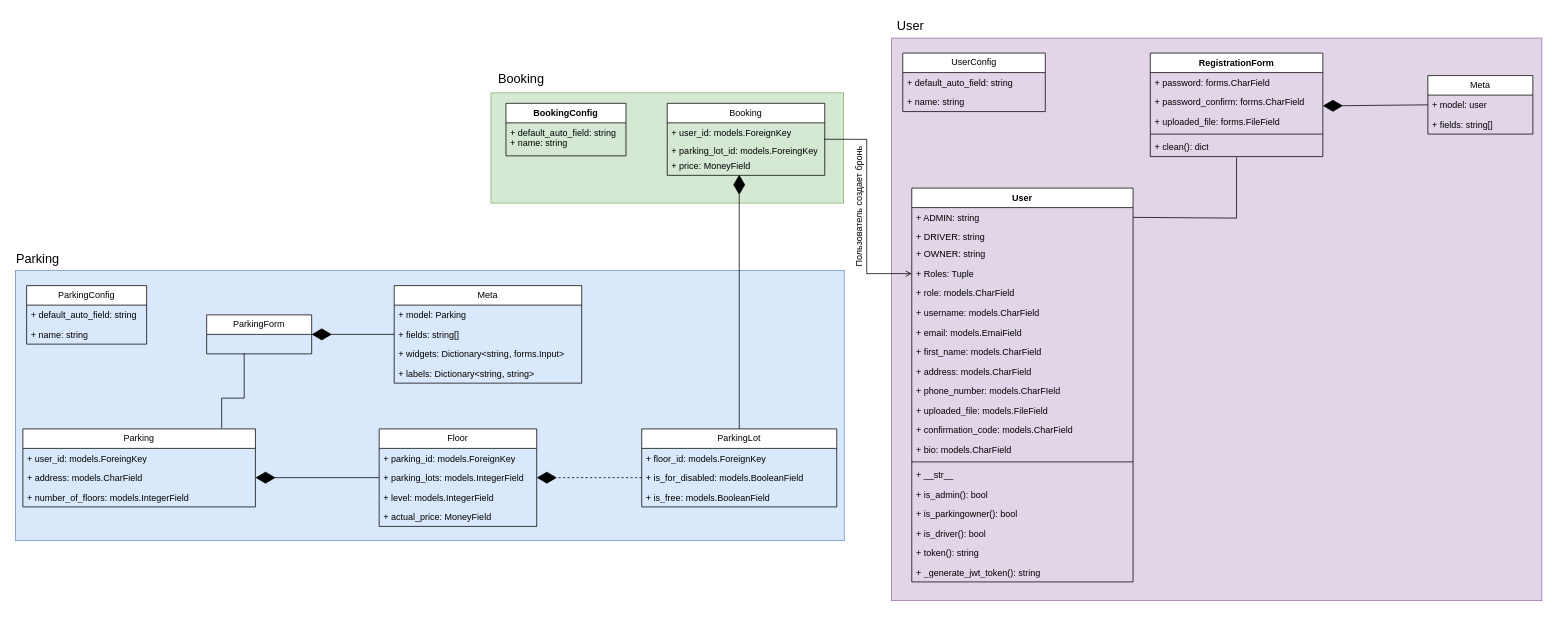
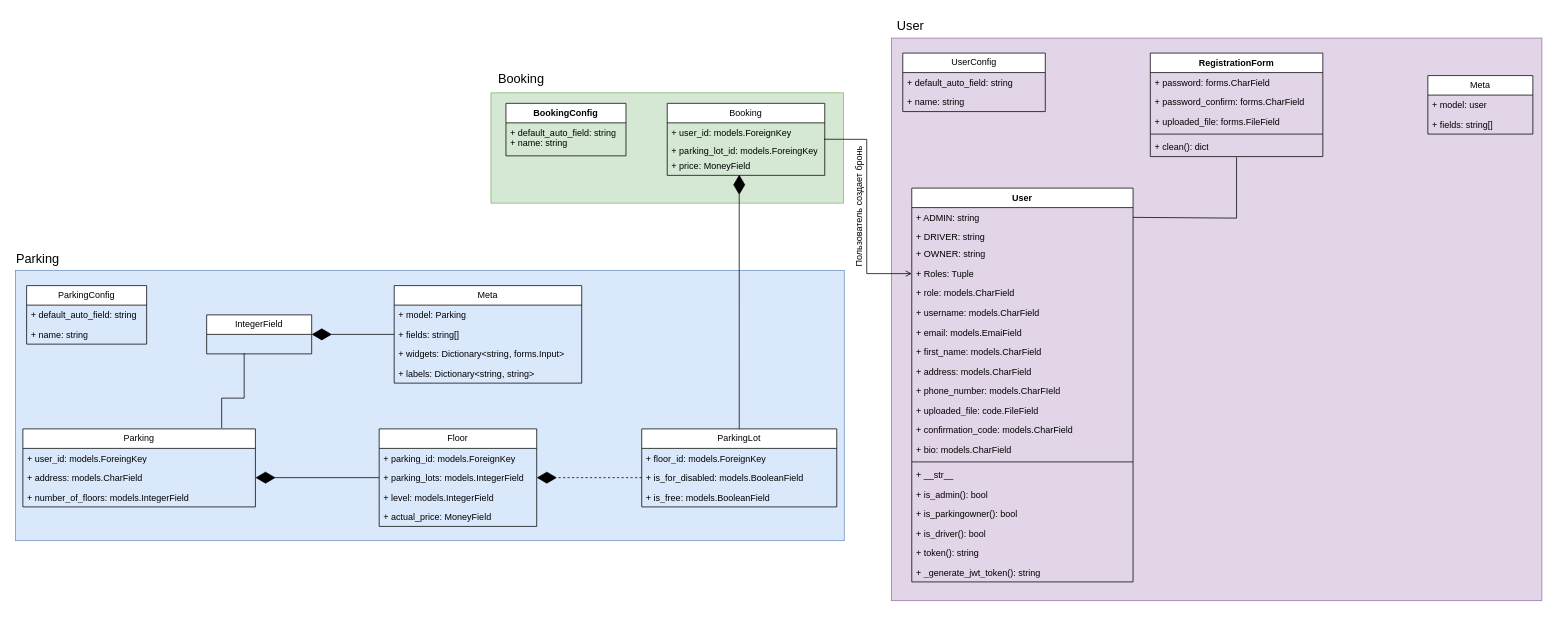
(1369, 105) -> none
(259, 324) -> (259, 324)
(985, 411) -> (981, 411)
